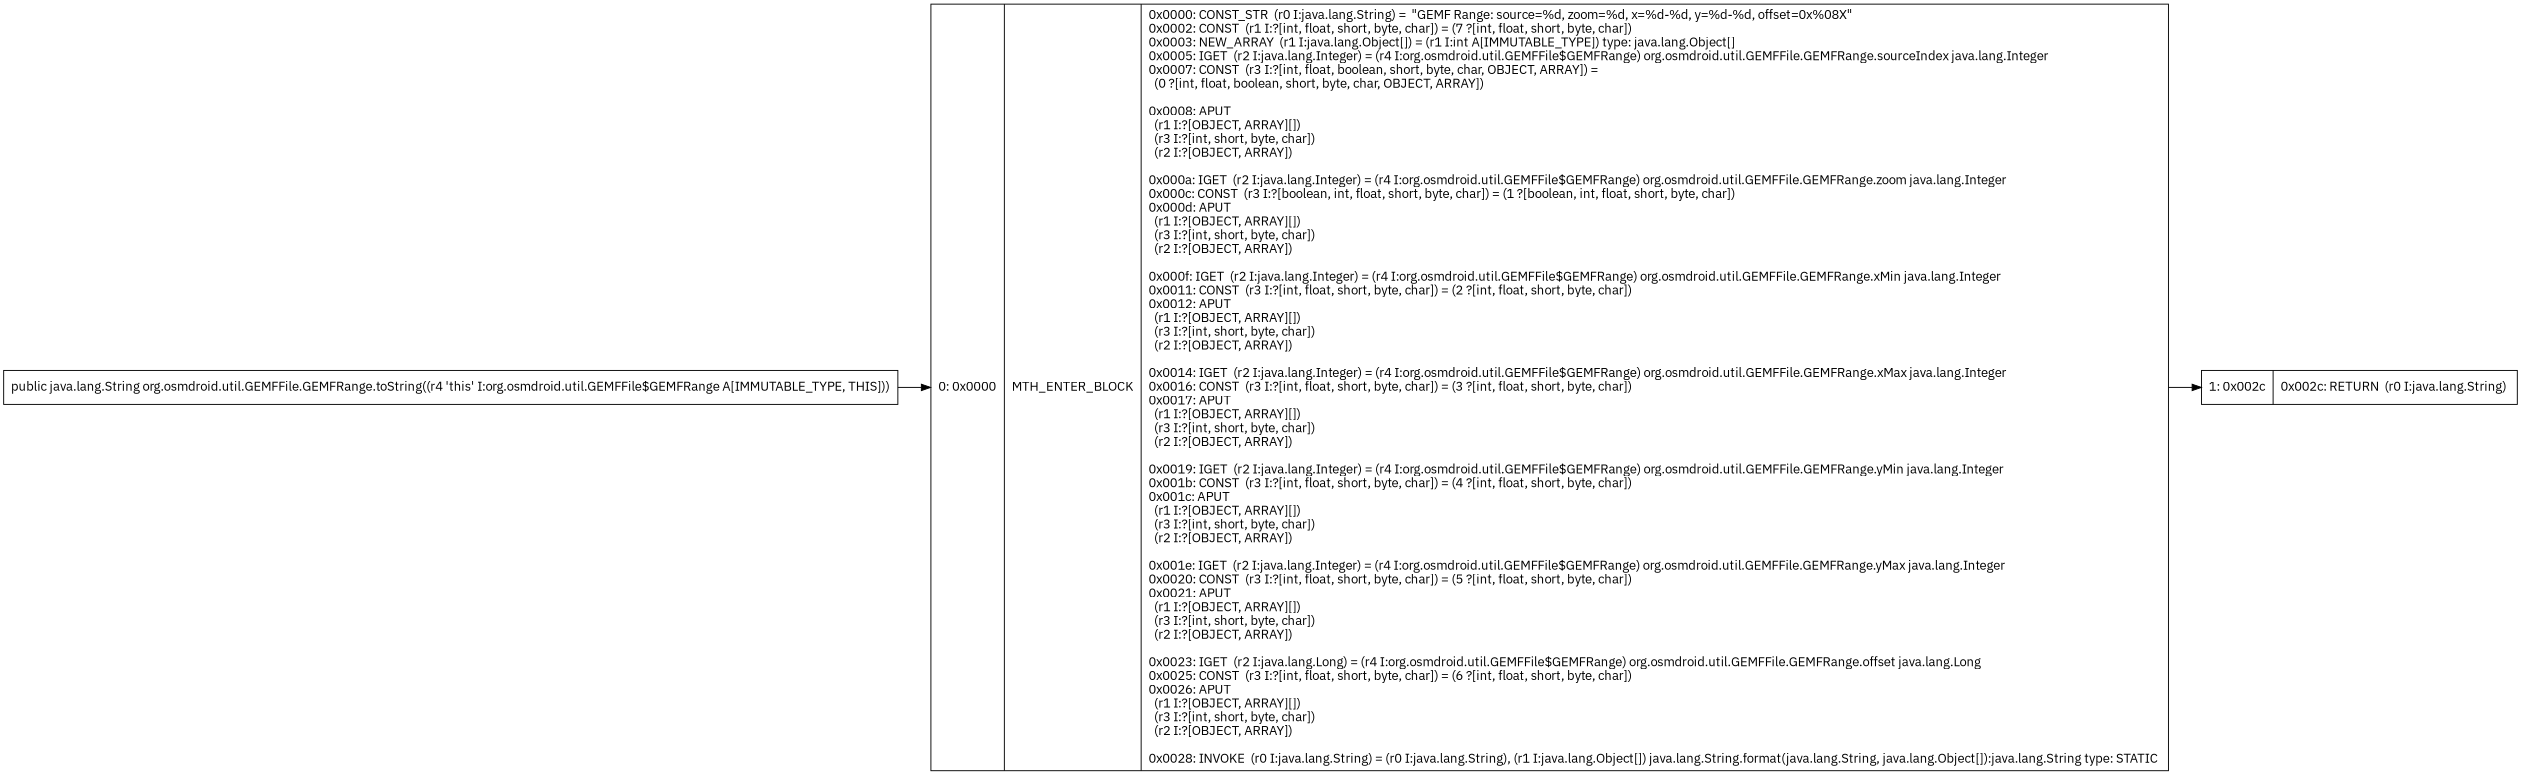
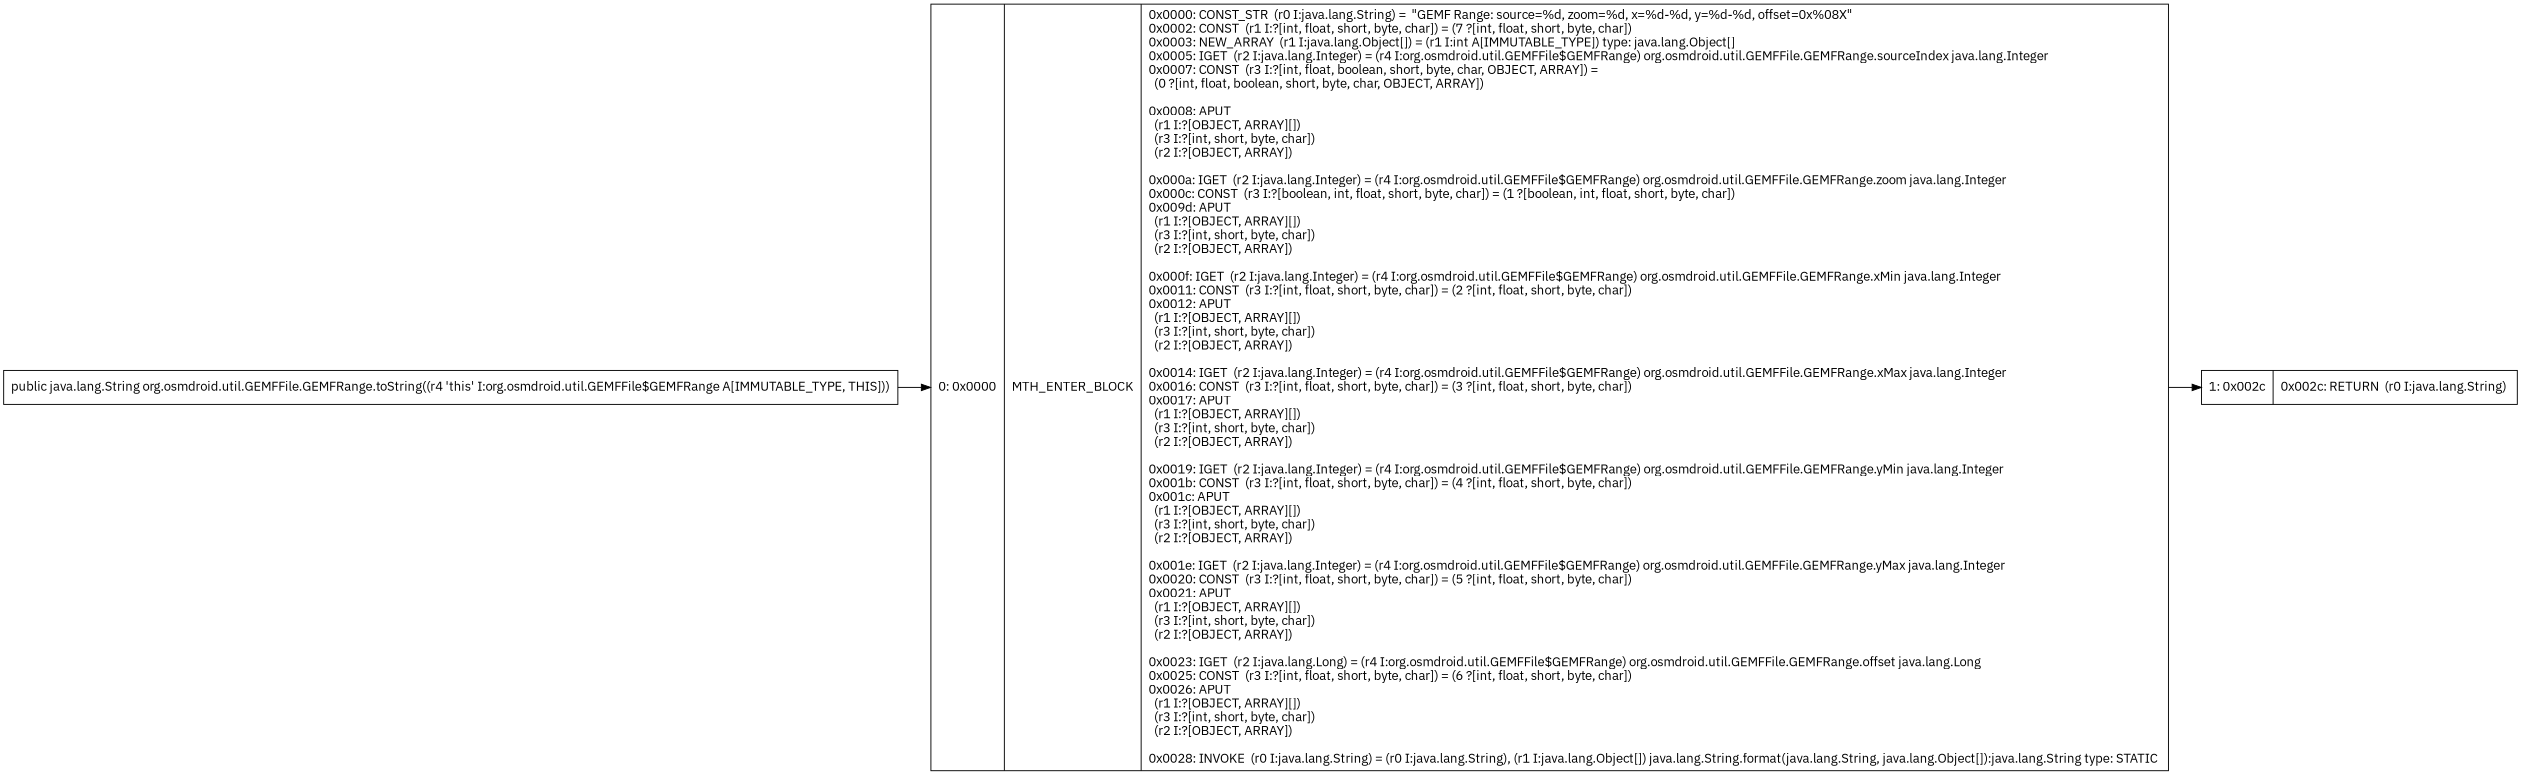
(1193, 208) -> (1193, 208)
